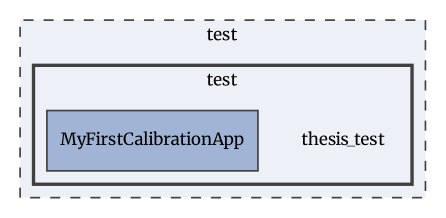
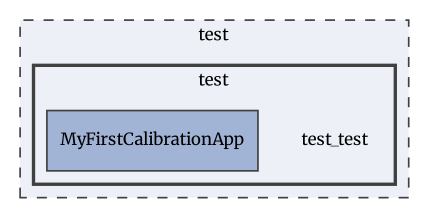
(343, 141) -> (335, 141)
